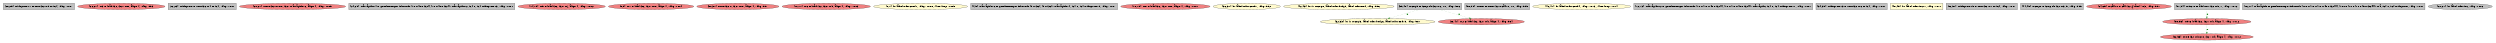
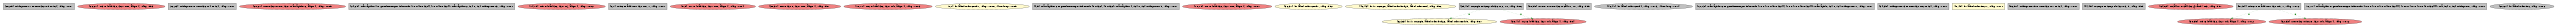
none -> (638, 6)
(1582, 6) -> (1644, 6)
(2207, 28) -> (2291, 14)
